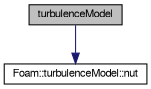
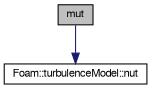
(76, 15) -> (76, 15)
